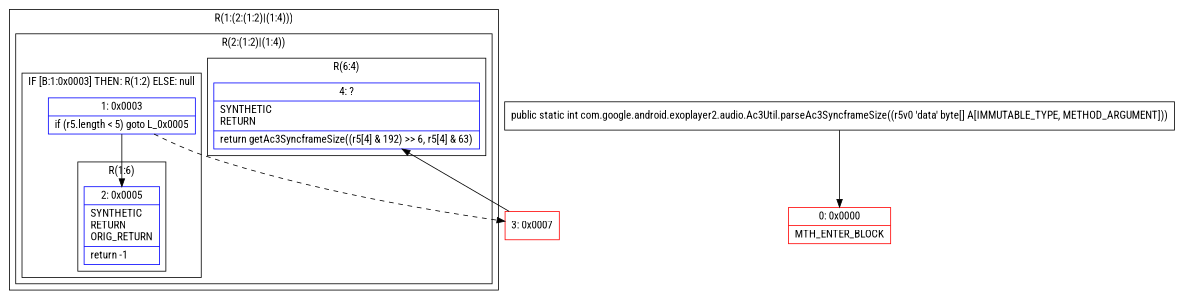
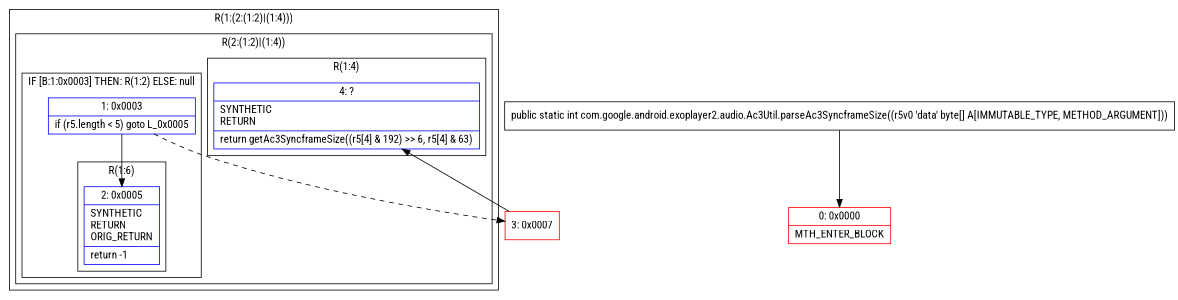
(347, 67) -> (347, 67)
